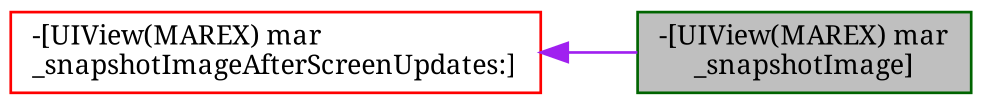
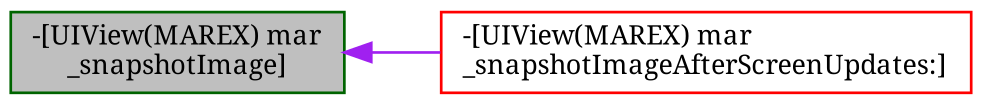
(603, 52) -> (406, 52)
